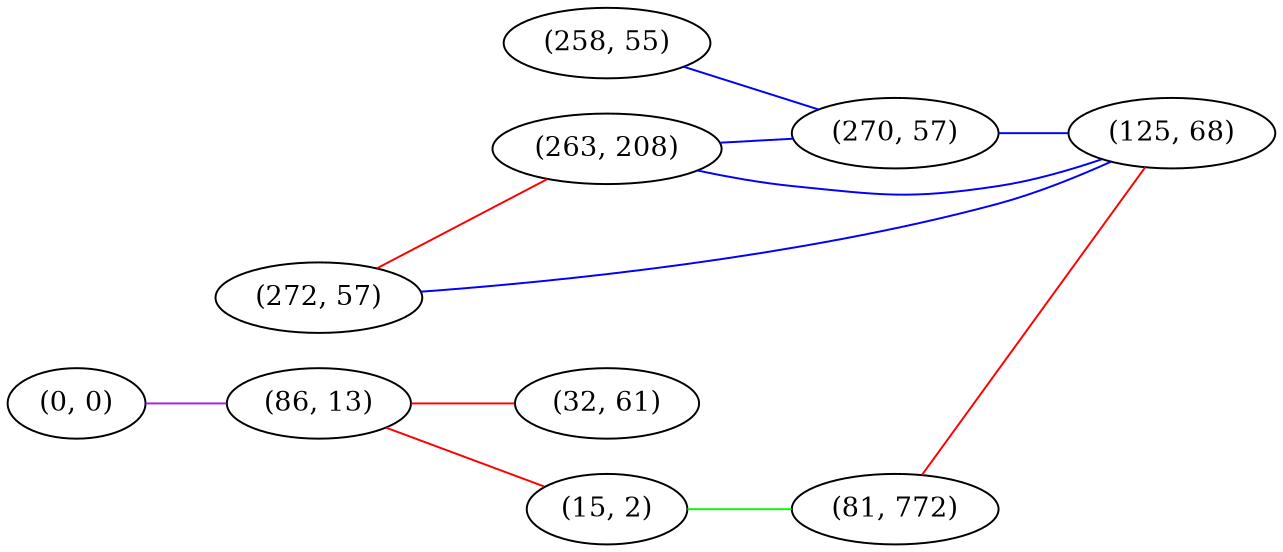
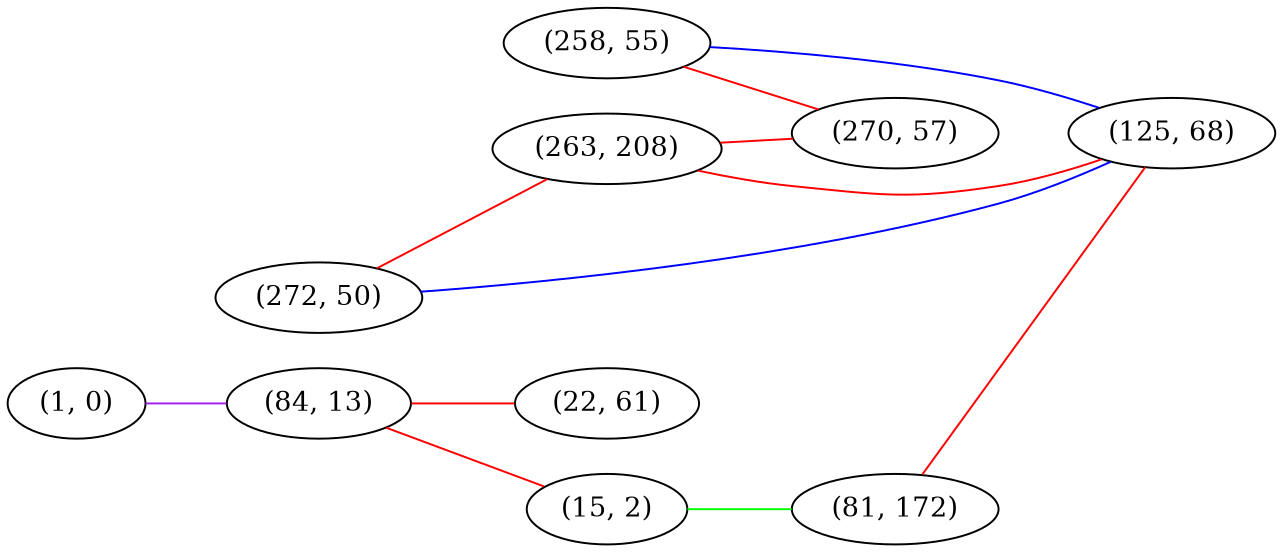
(751, 88) -> (751, 88)
(1034, 133) -> (906, 65)
(757, 141) -> (757, 141)
(901, 195) -> (901, 195)
(319, 298) -> (319, 298)
(77, 403) -> (77, 403)
(319, 403) -> (319, 403)
(607, 403) -> (607, 403)
(895, 509) -> (895, 509)
